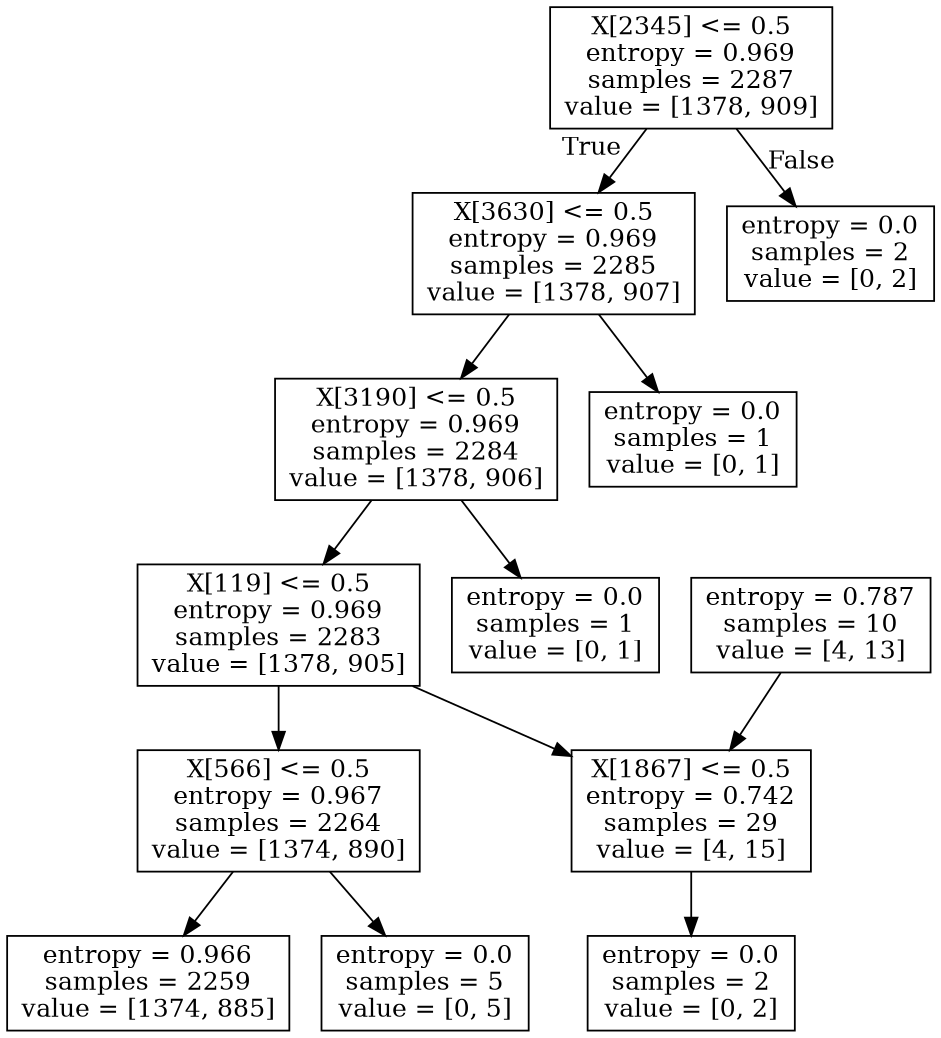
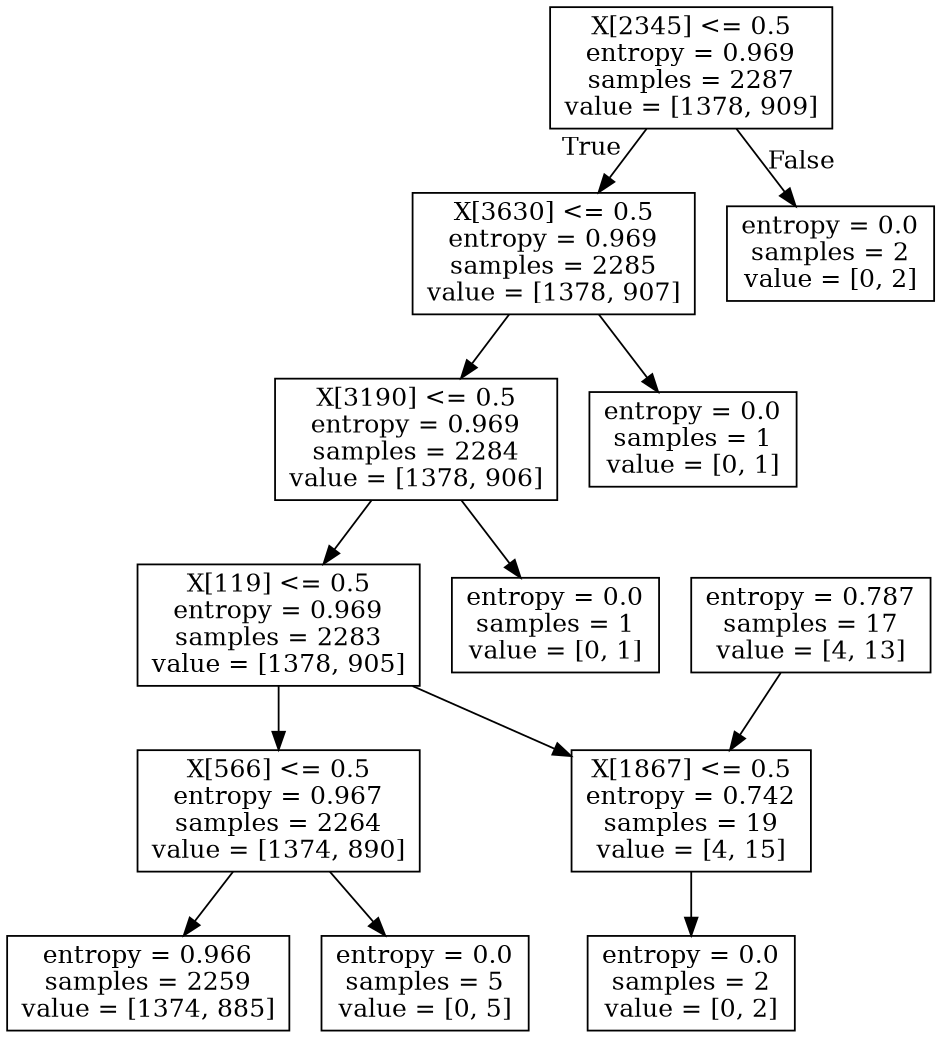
(811, 625) -> (811, 625)
(691, 811) -> (691, 811)
